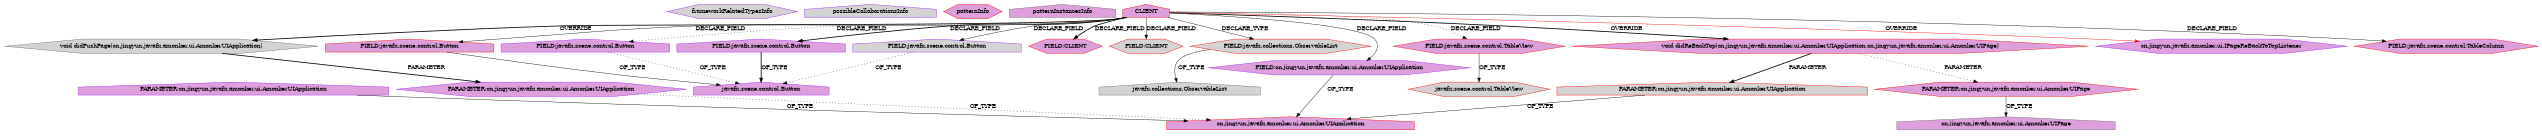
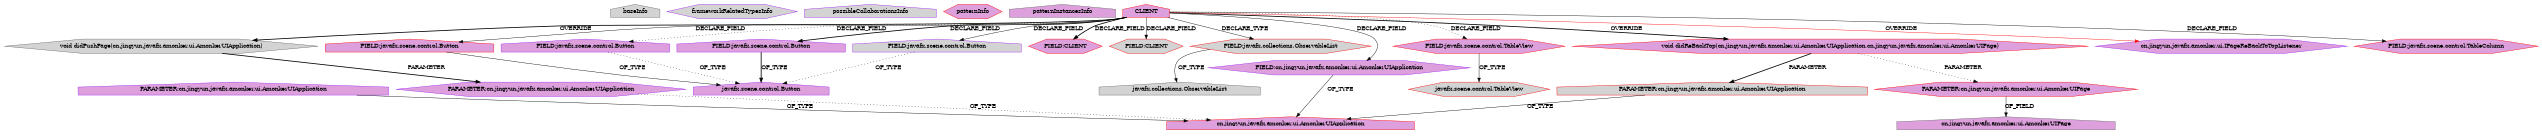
none -> (635, 12)
(2019, 107) -> (2019, 107)
